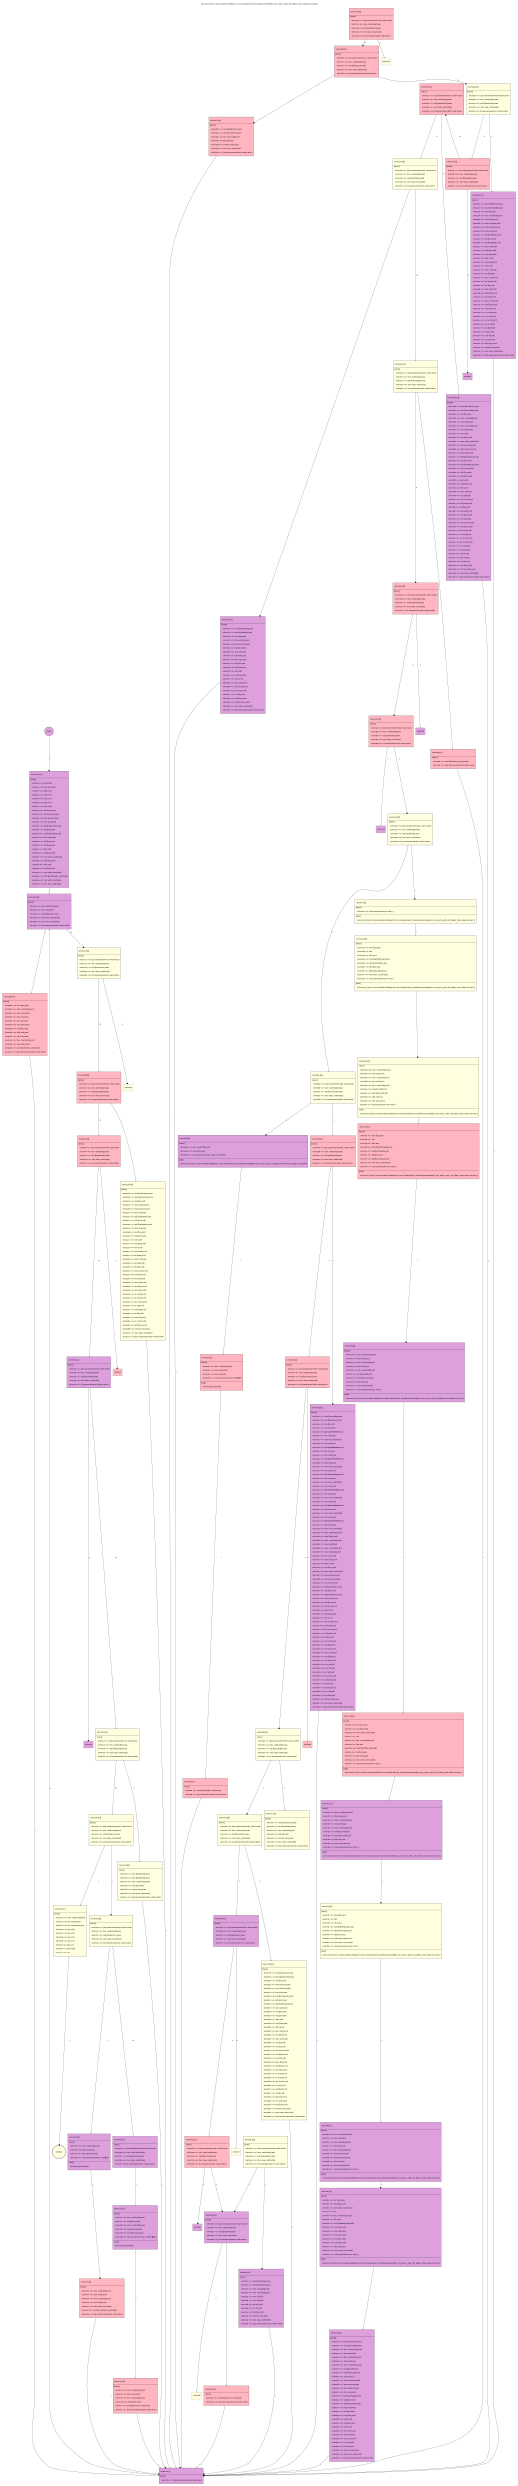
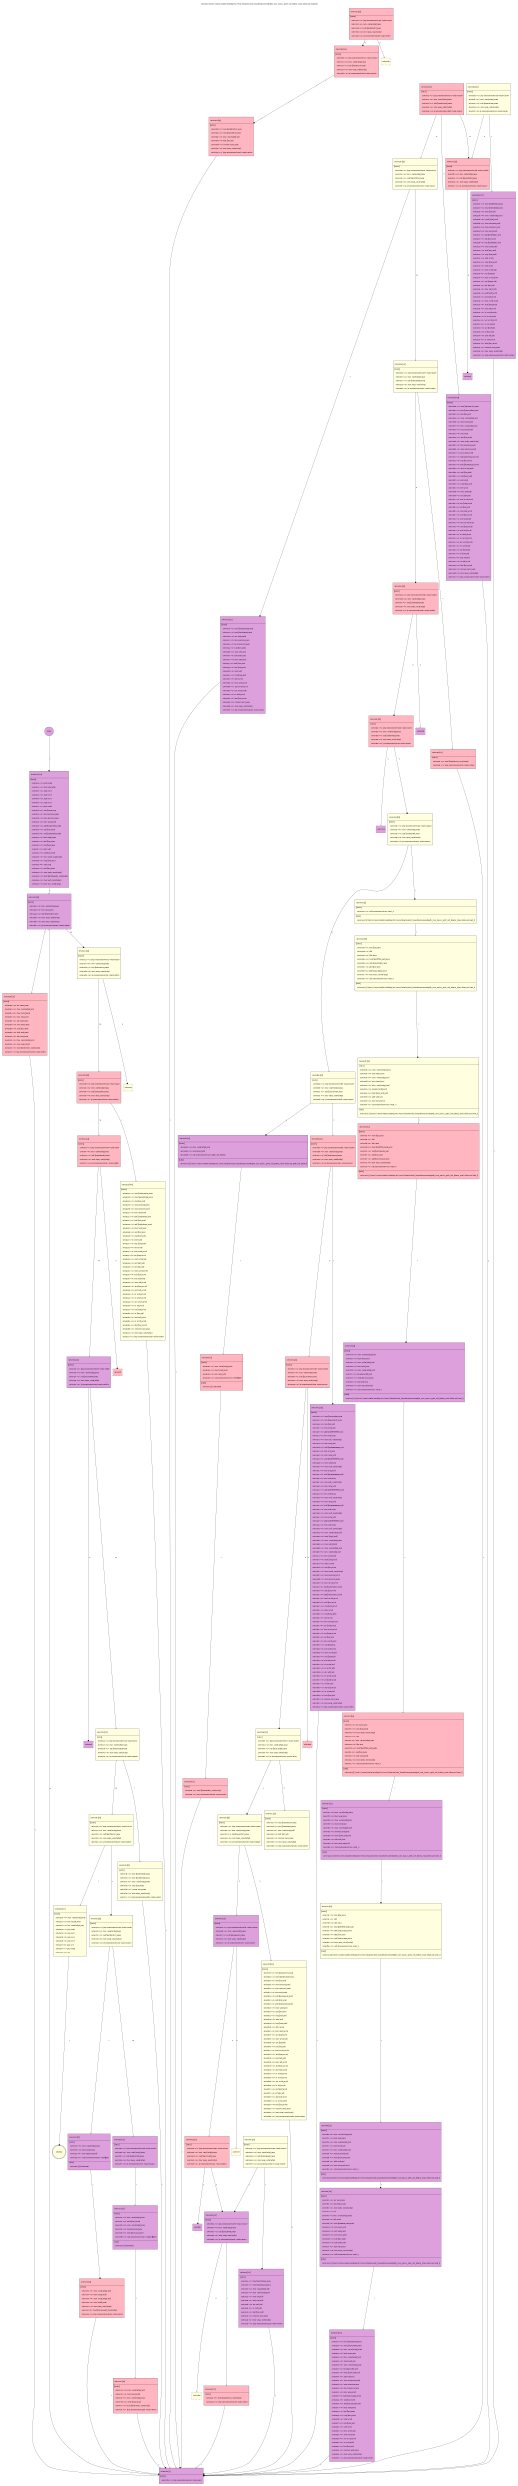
(422, 80) -> none
(452, 137) -> (467, 135)
